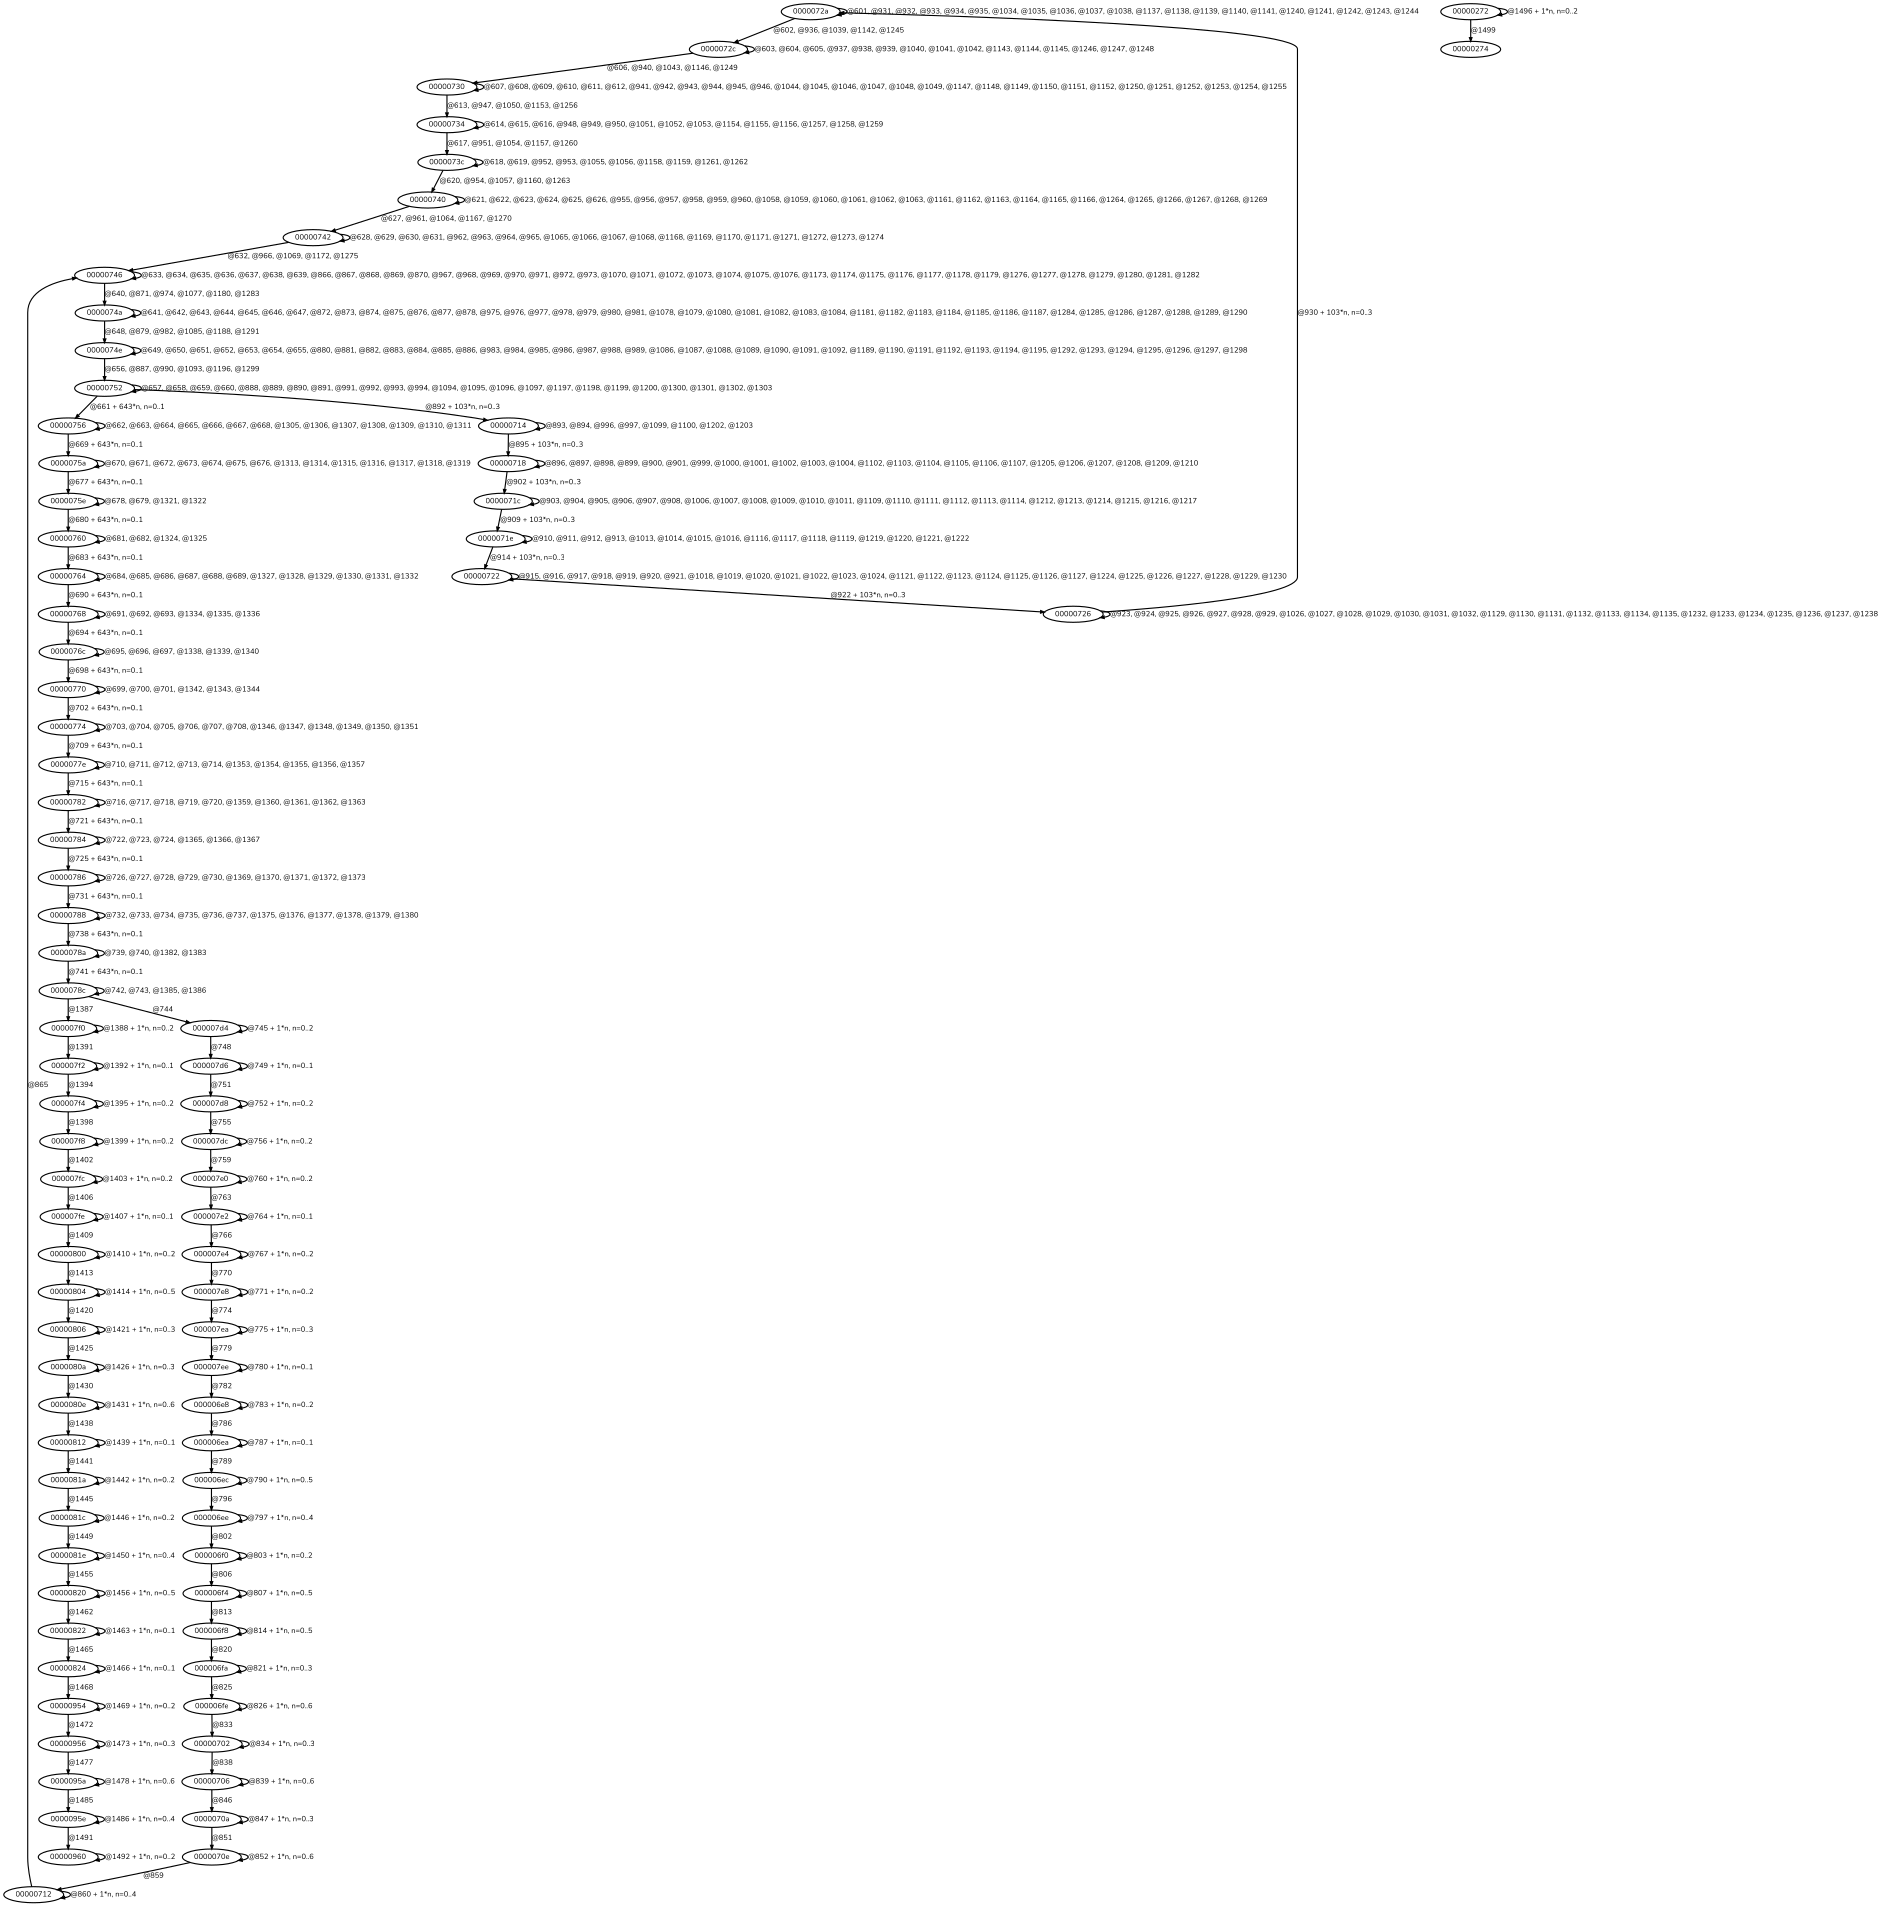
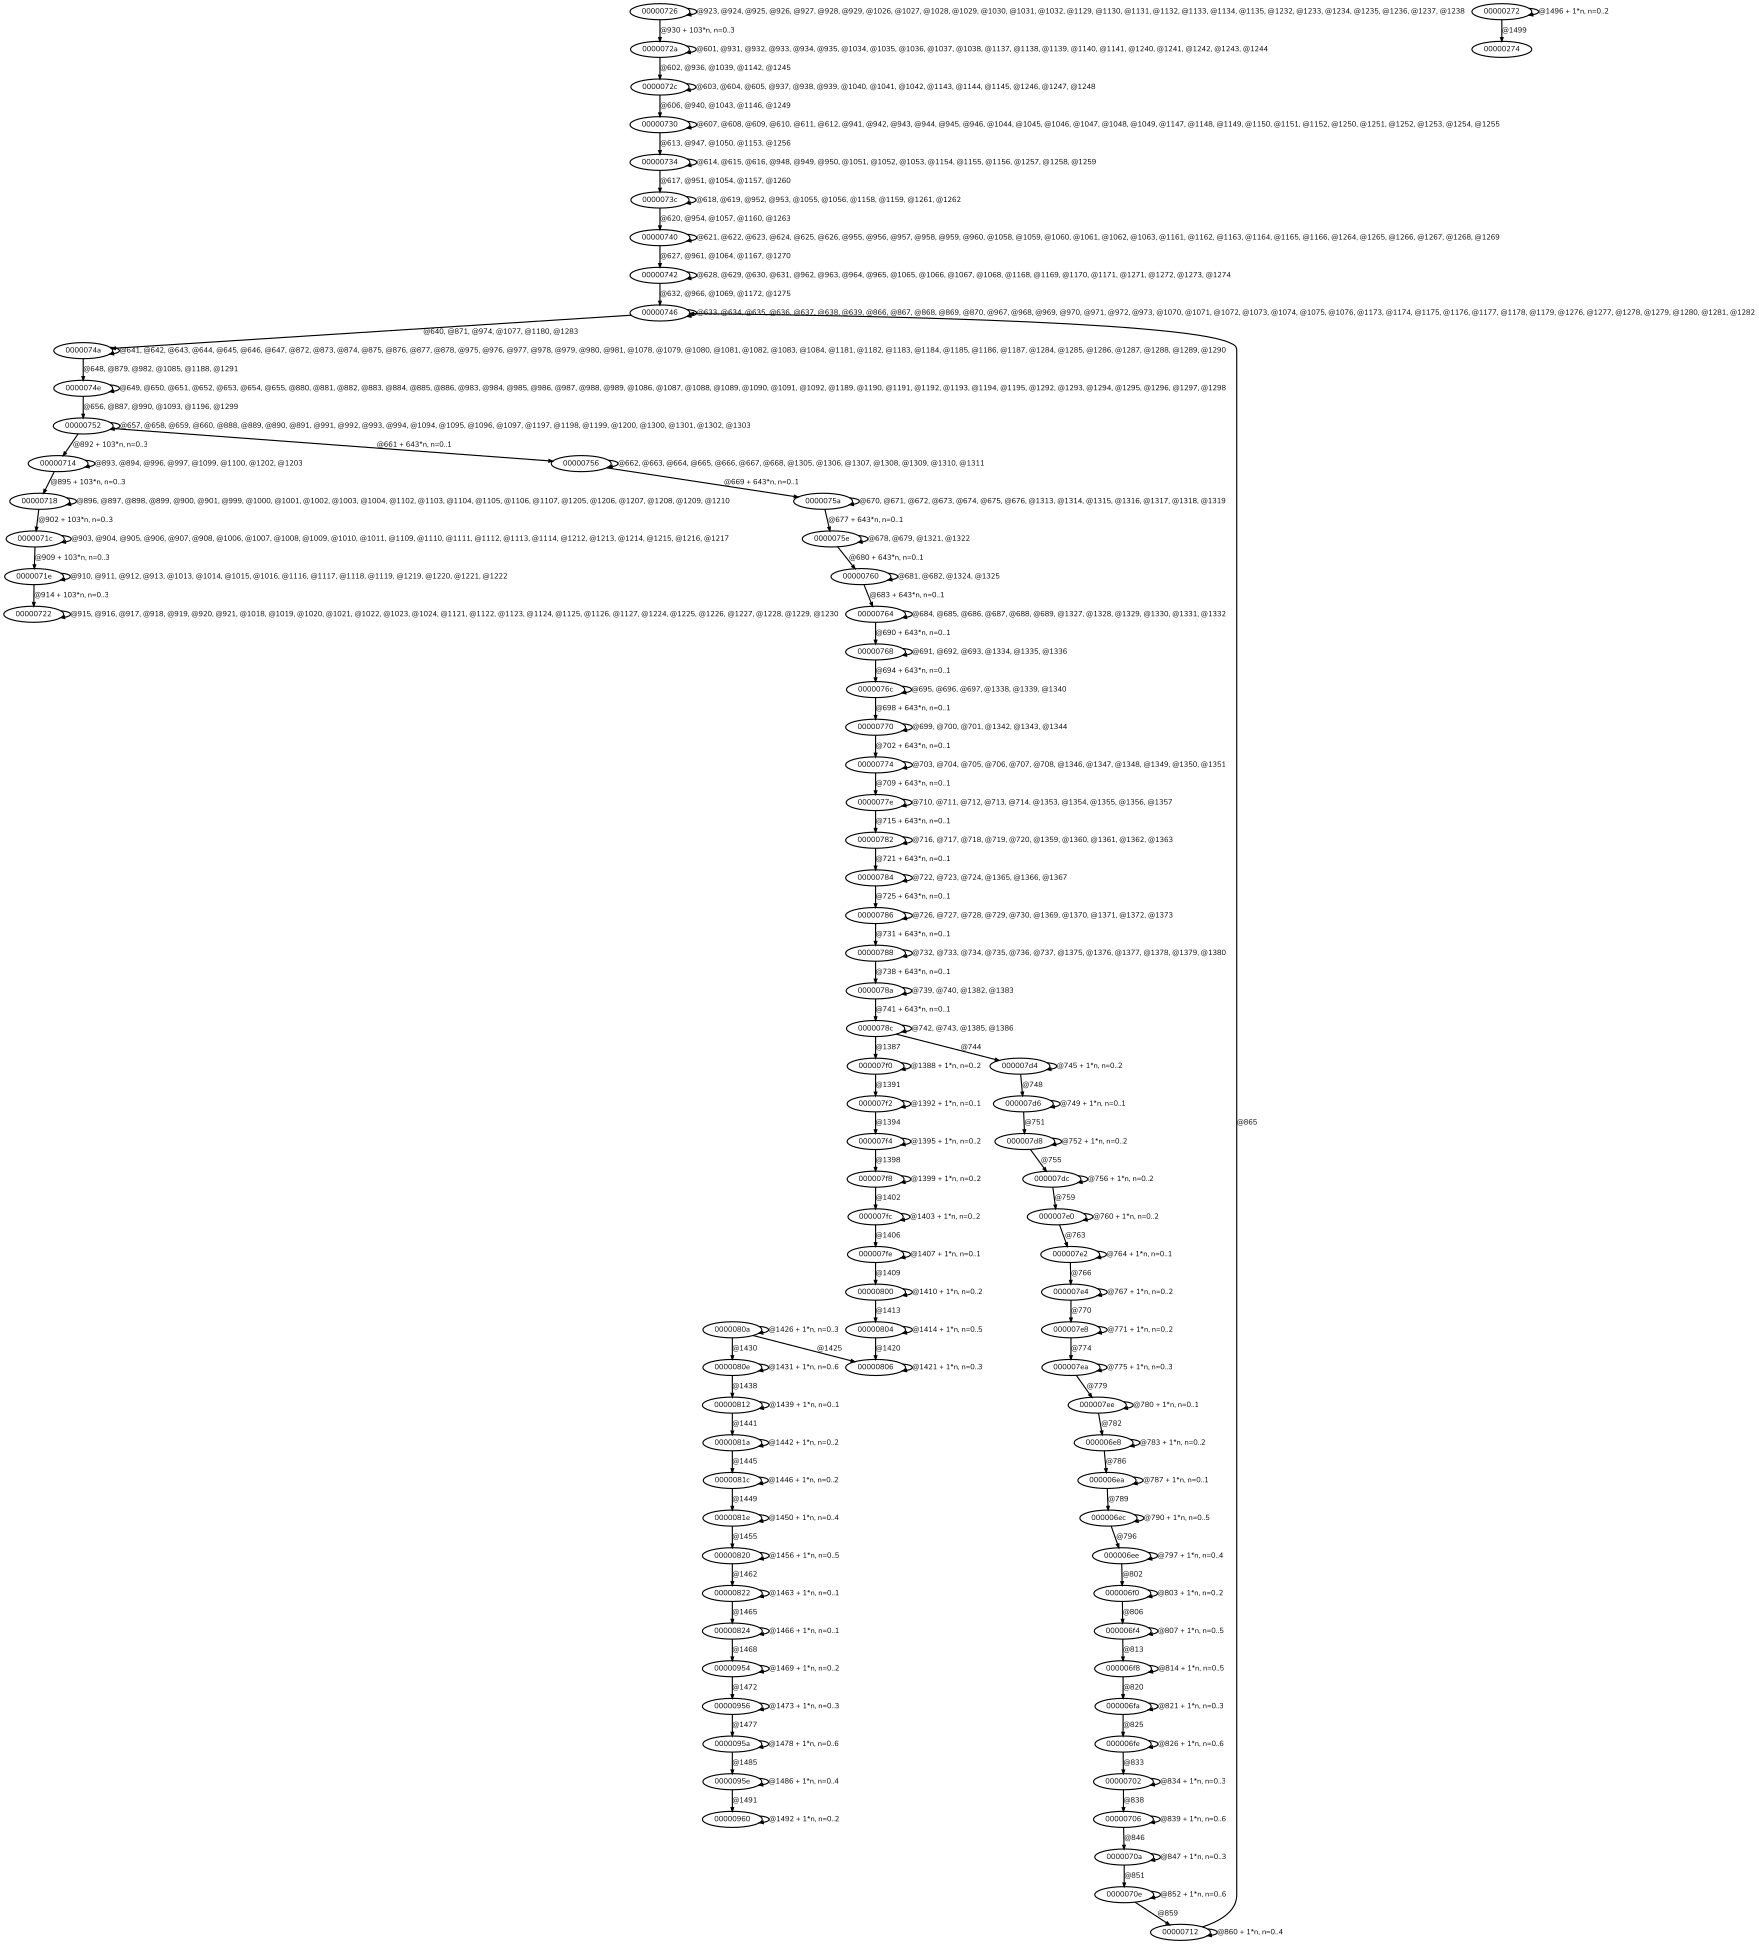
(776, 595) -> none
(68, 1347) -> (802, 1348)
